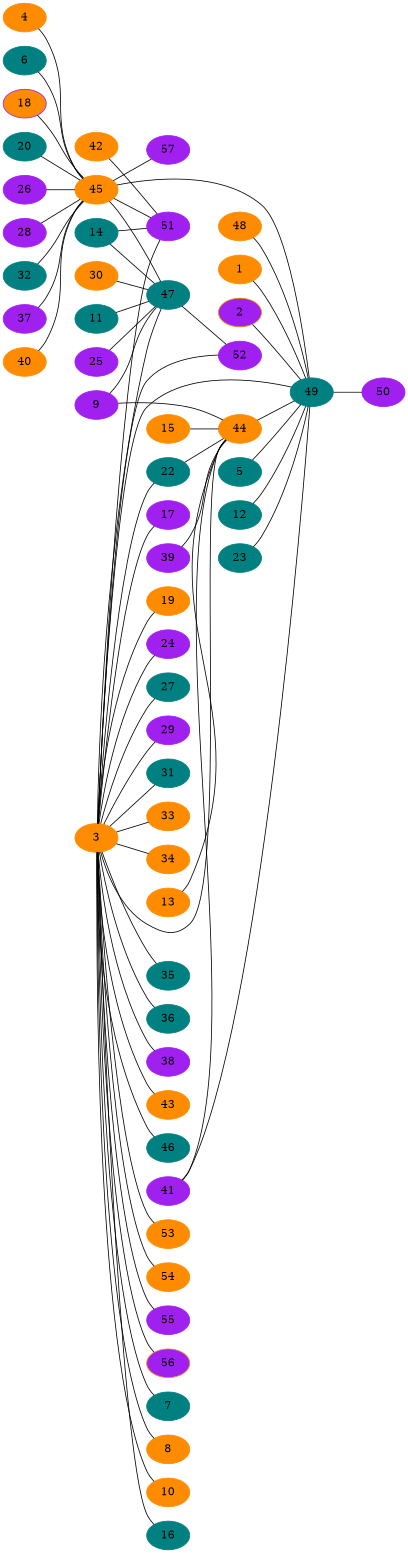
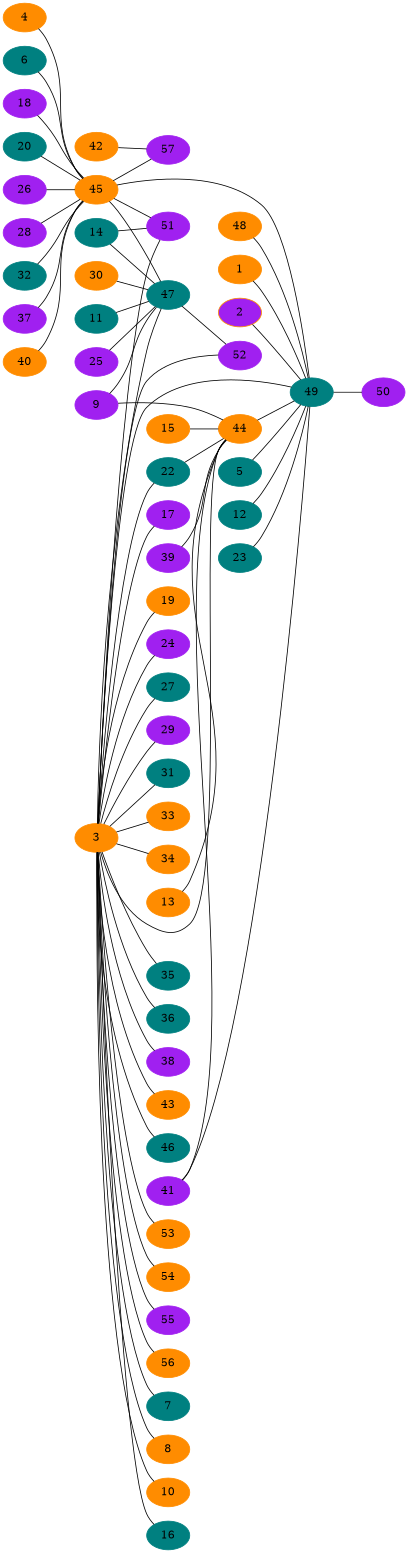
(25, 104) -> (25, 104)
(135, 187) -> (132, 148)
(168, 1363) -> (168, 1363)
